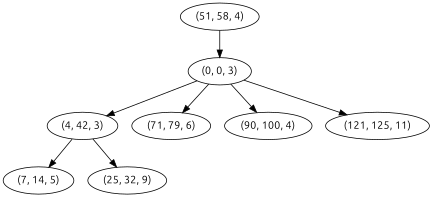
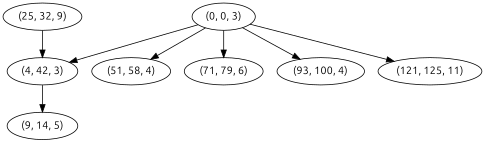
(220, 40) -> (181, 42)
(268, 126) -> (321, 71)
(102, 150) -> (42, 40)
(39, 180) -> (42, 126)
